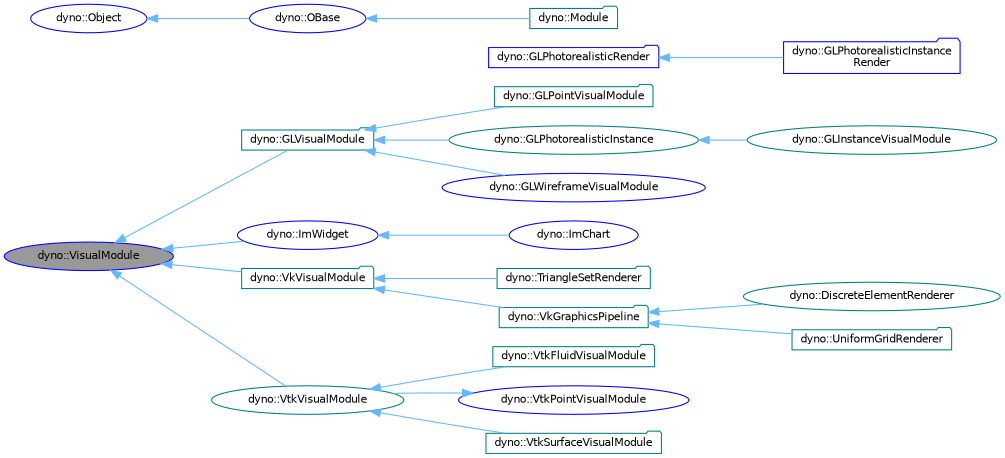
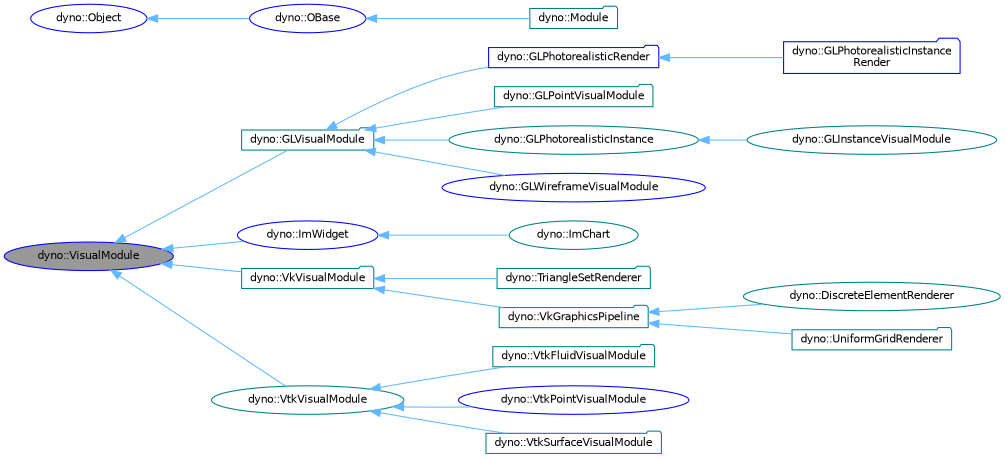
none -> (410, 89)
(574, 235) -> (574, 235)
(428, 393) -> (438, 407)
